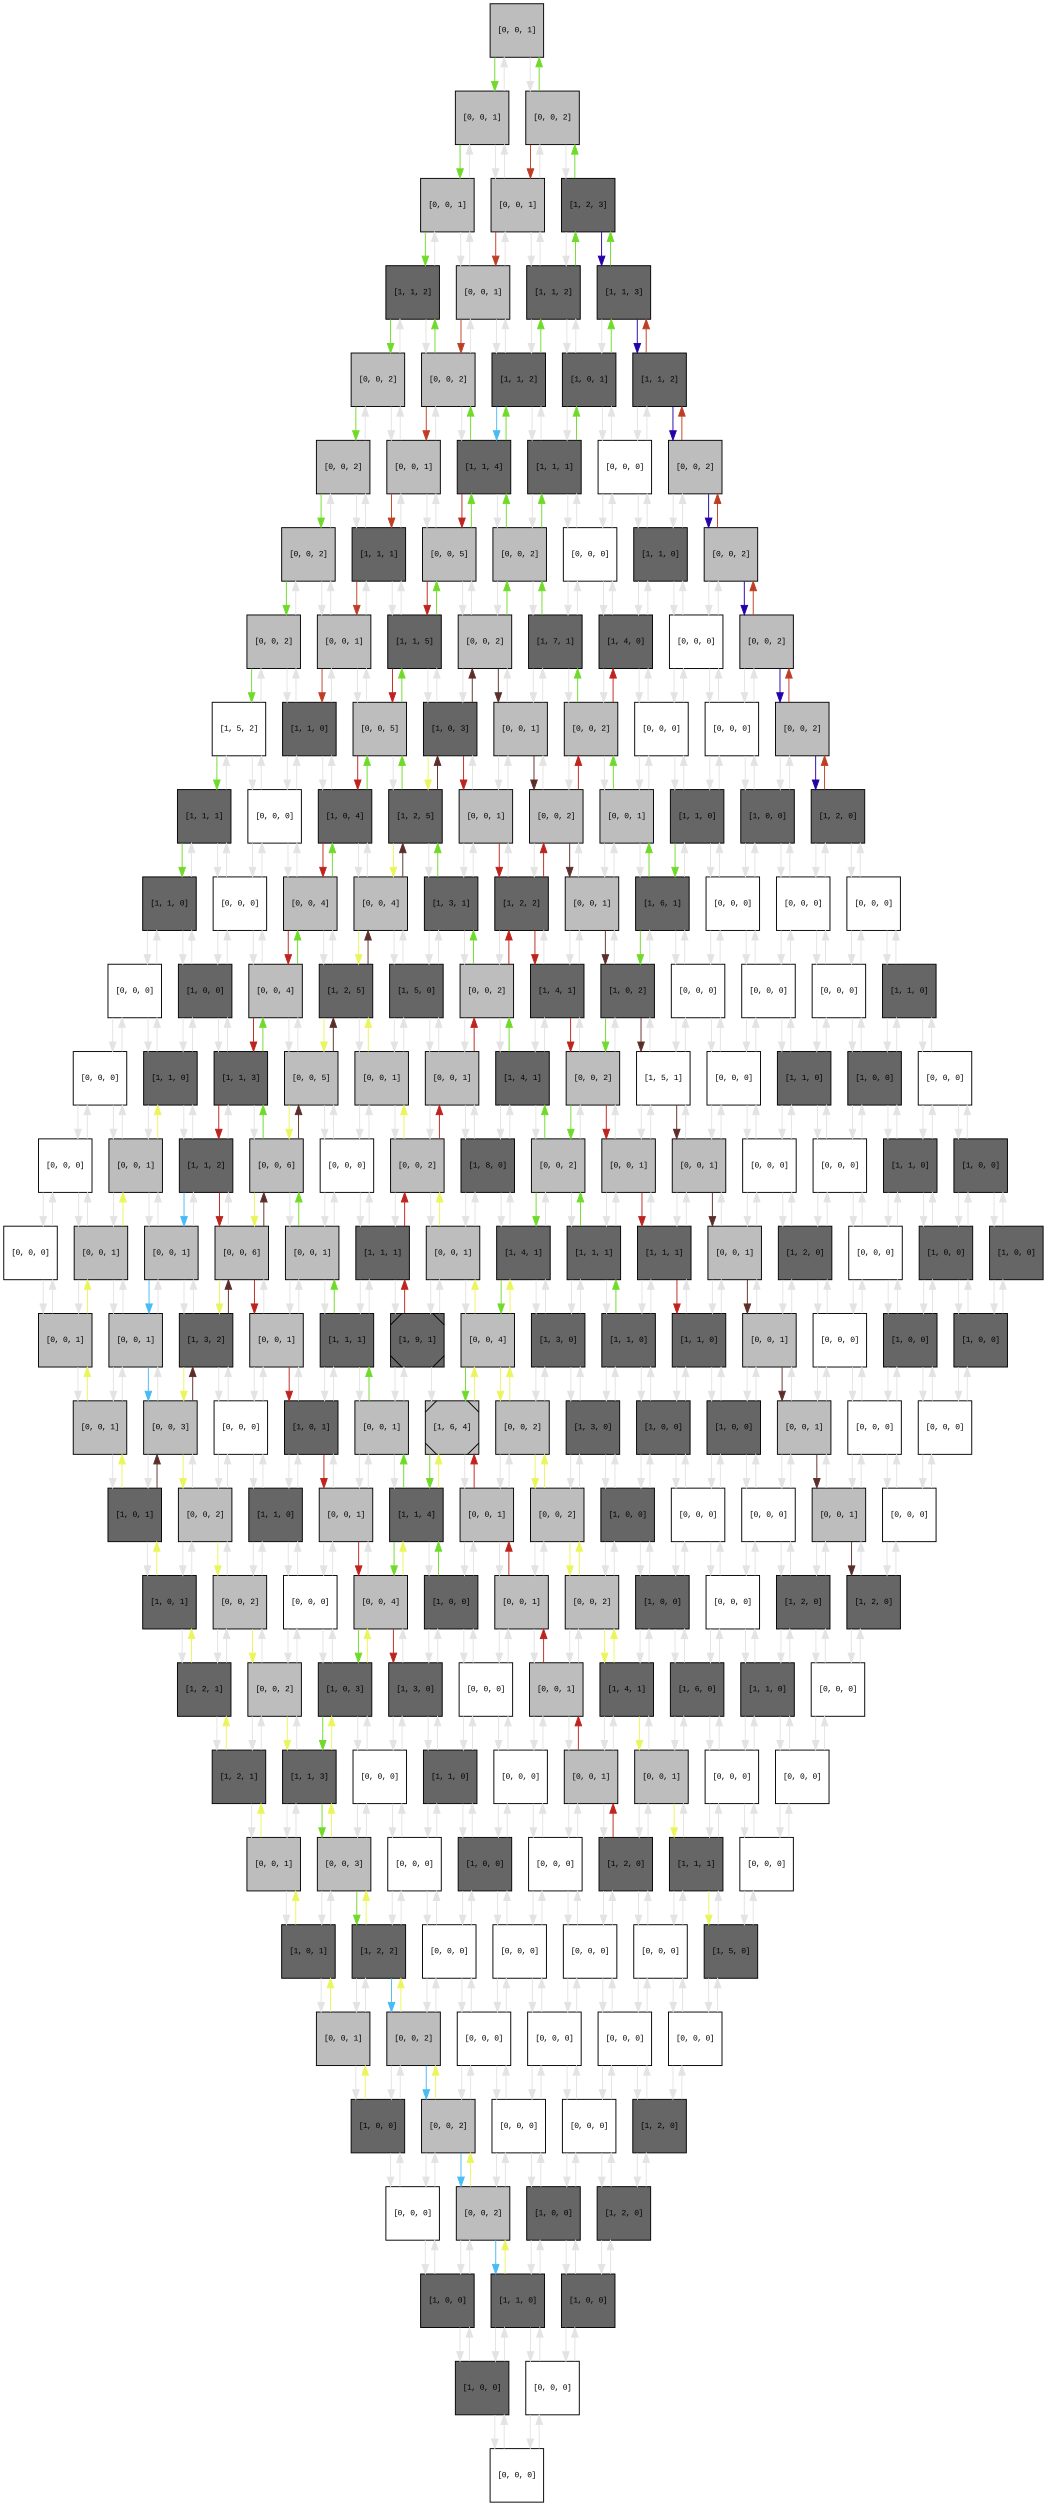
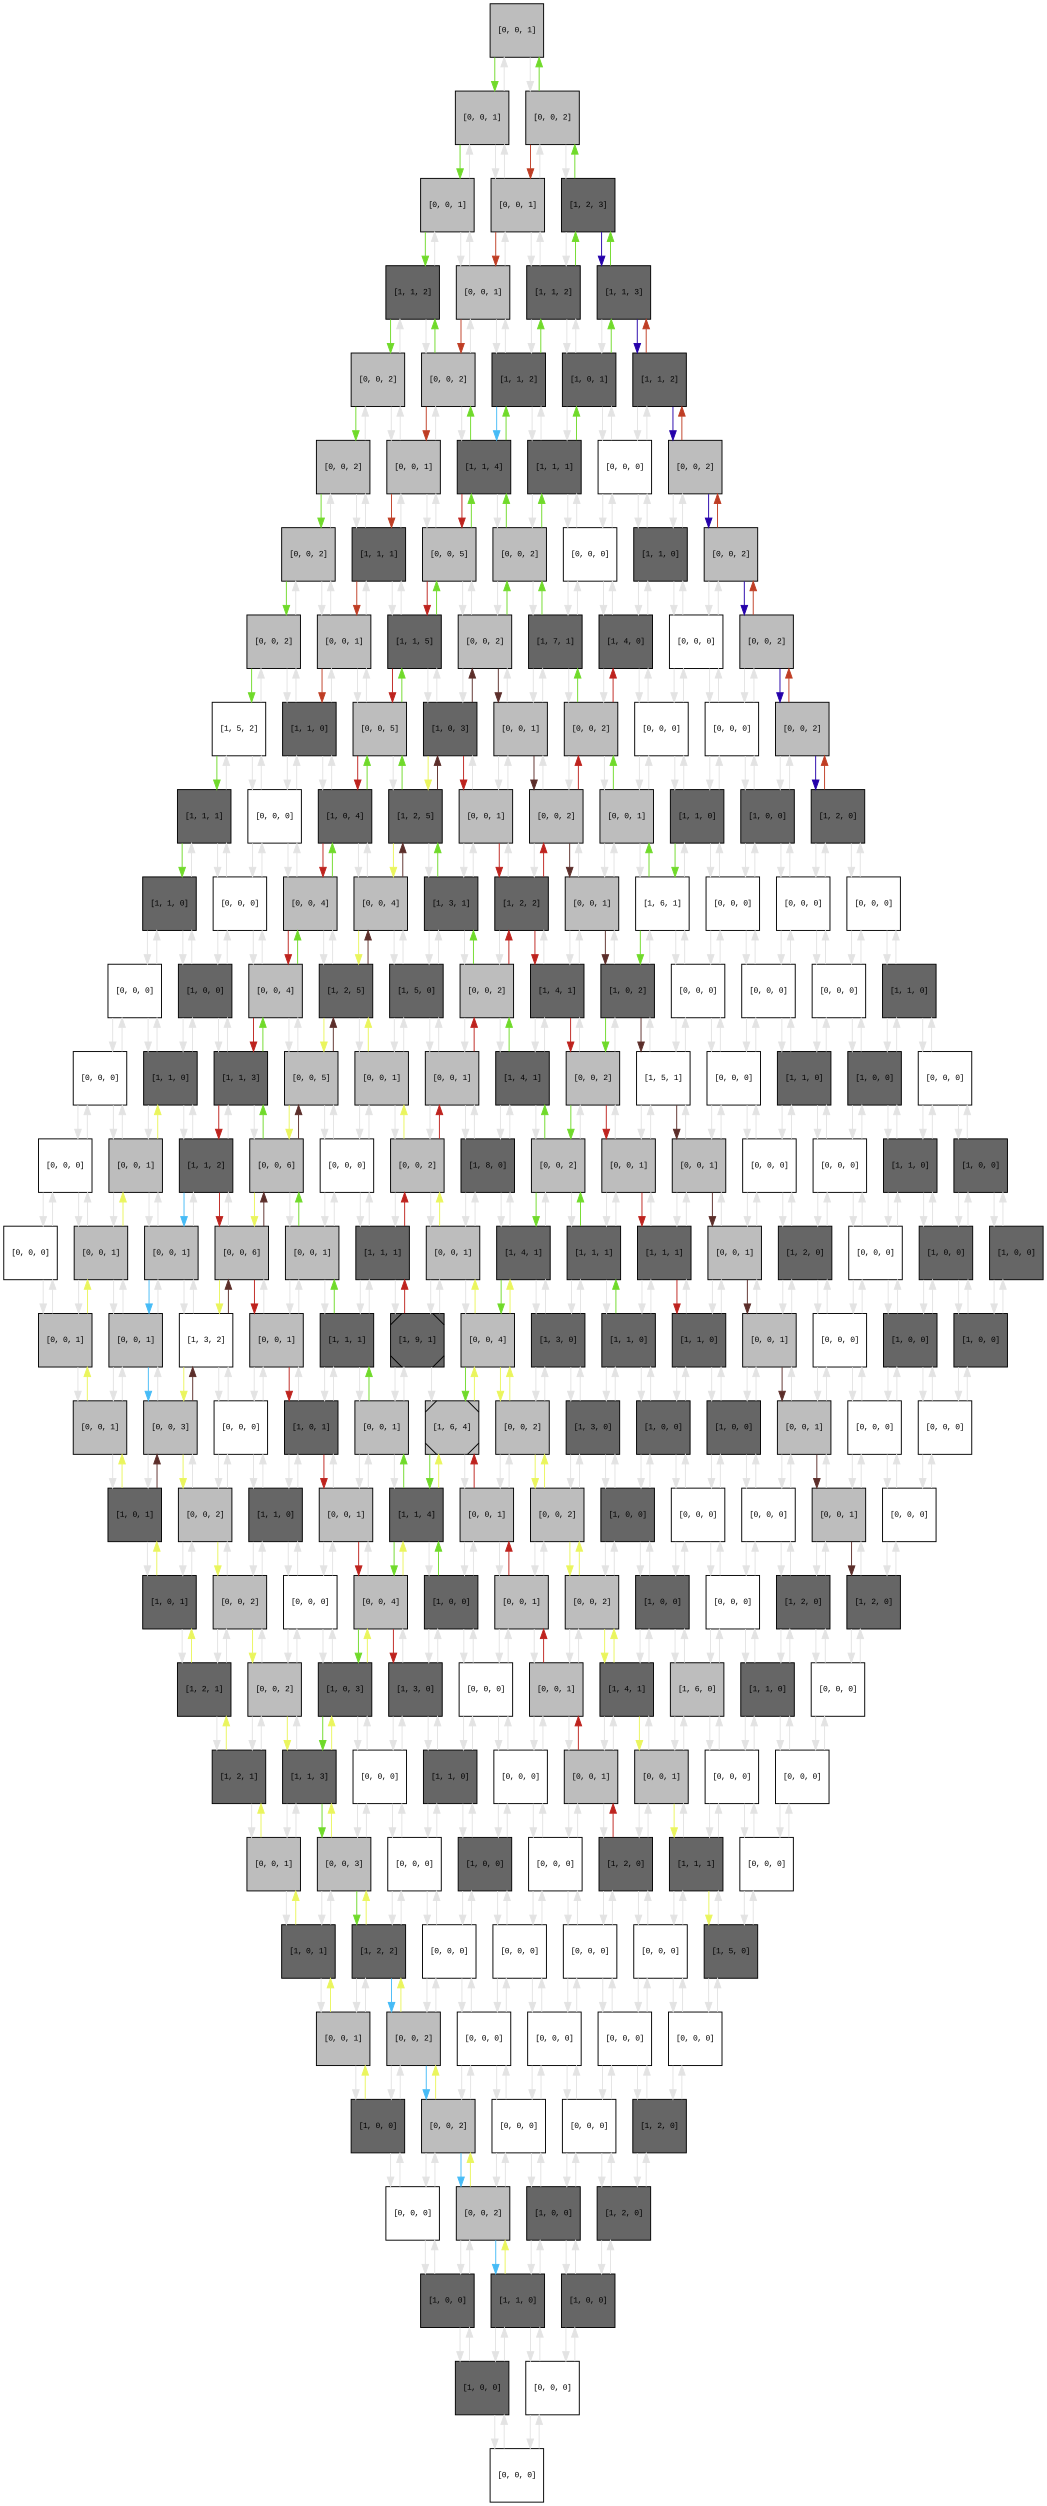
(662, 904) -> (662, 904)
(206, 1340) -> (206, 1340)
(697, 1690) -> (697, 1690)
